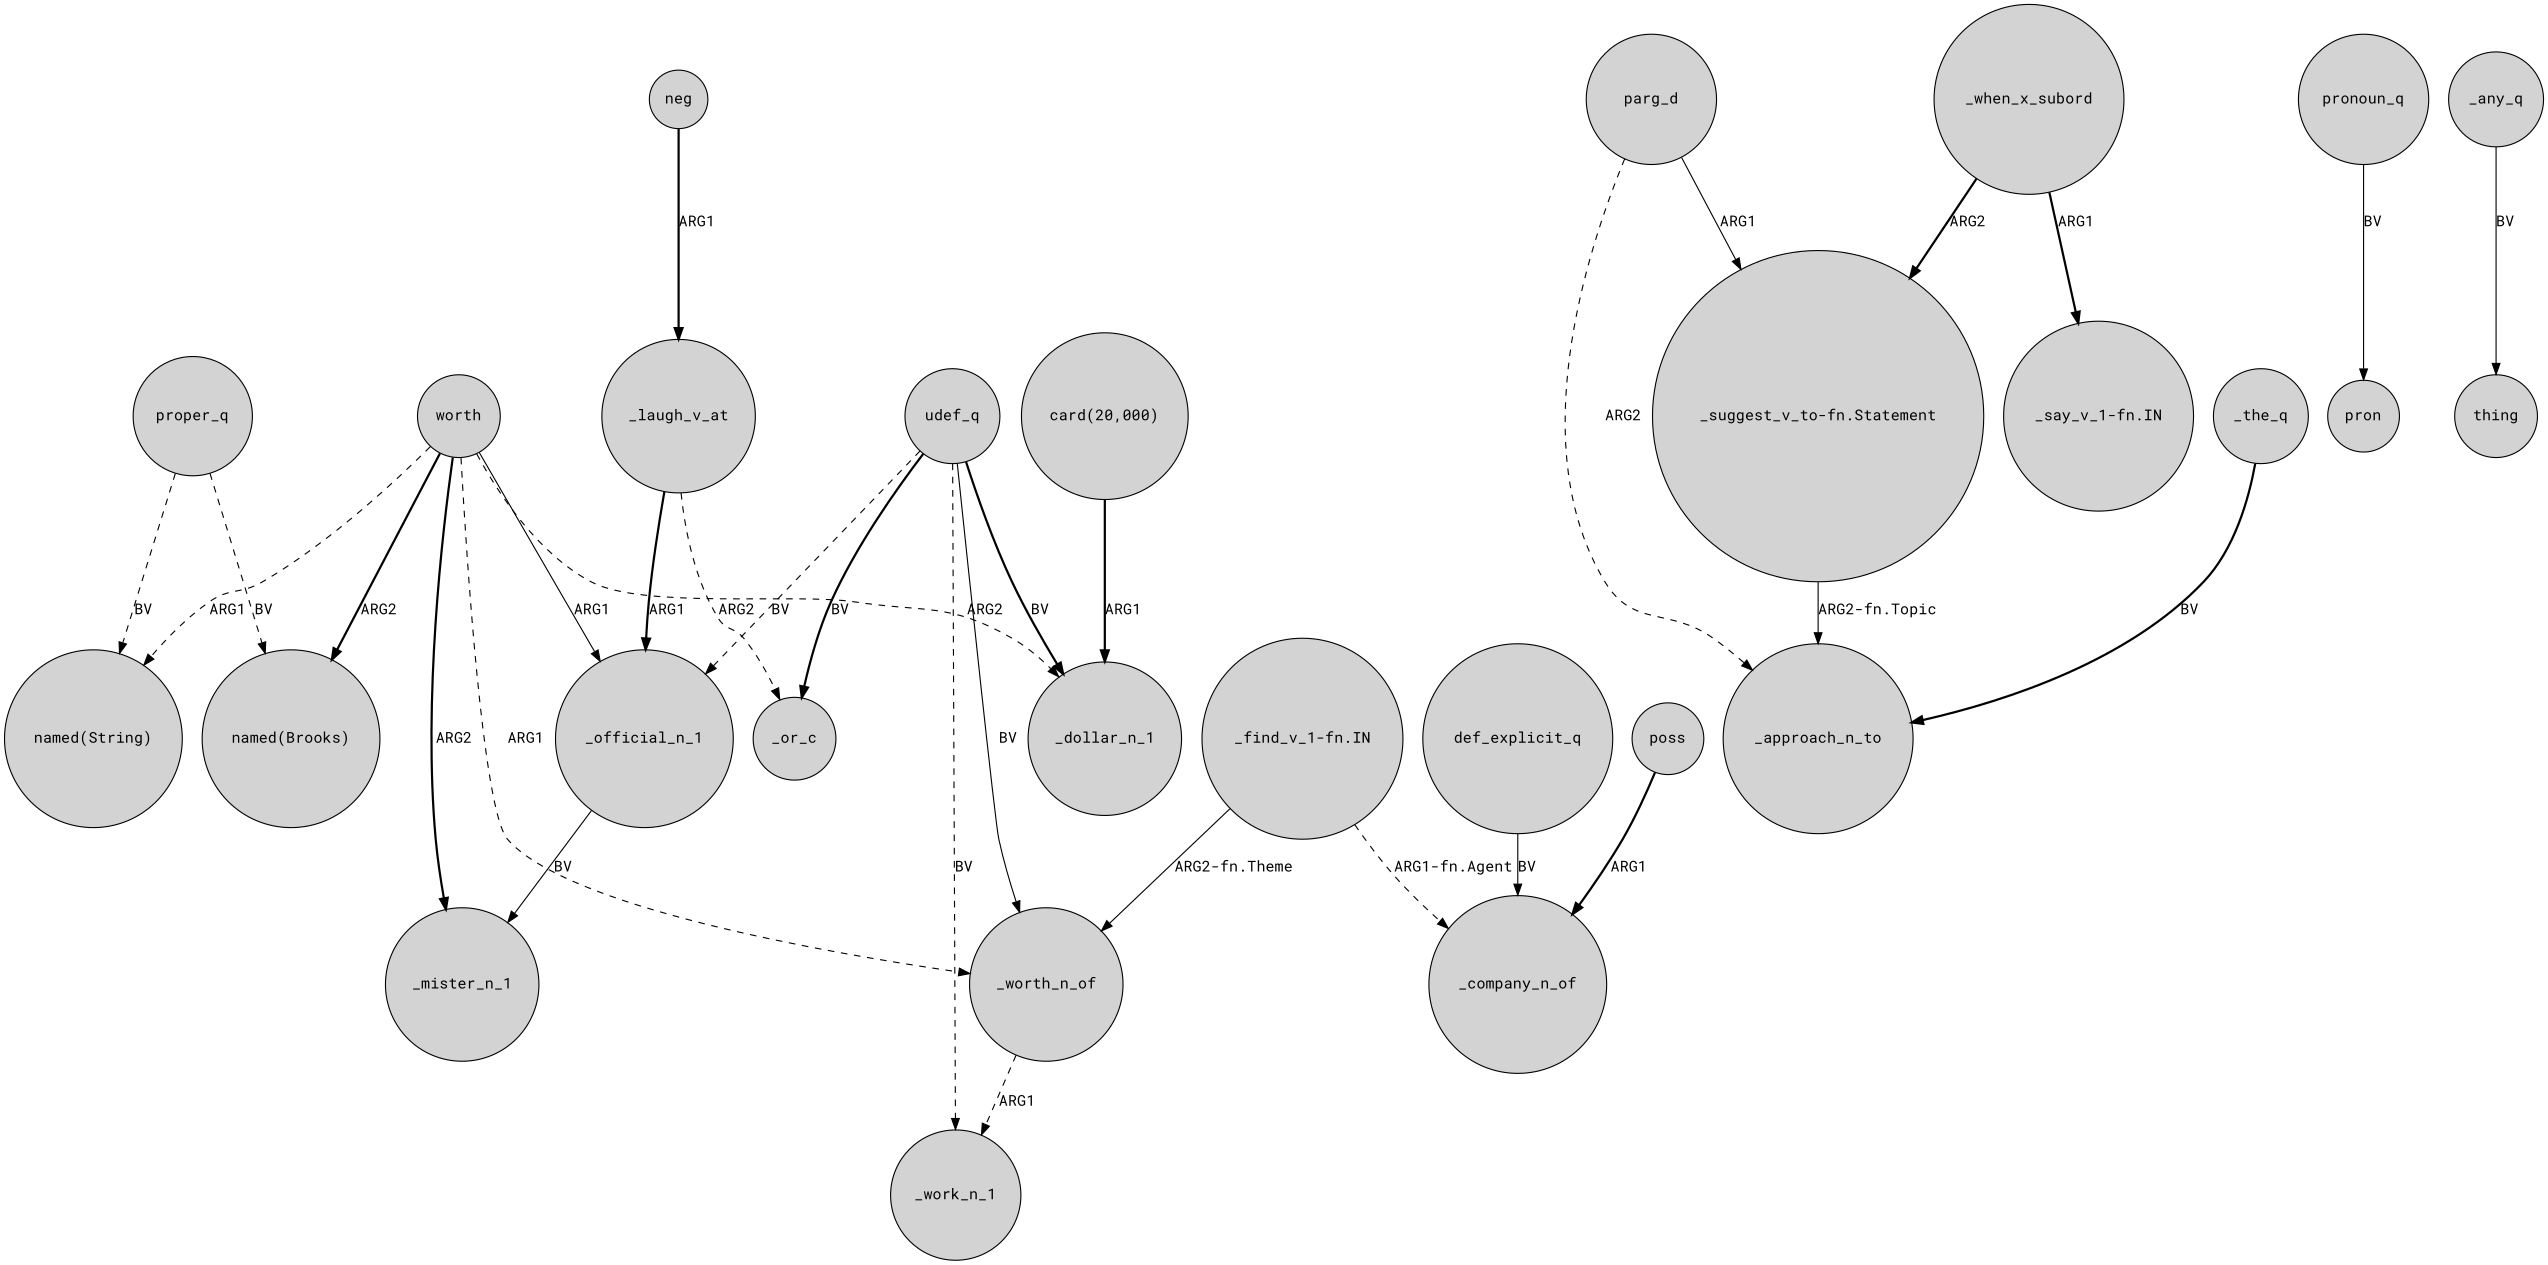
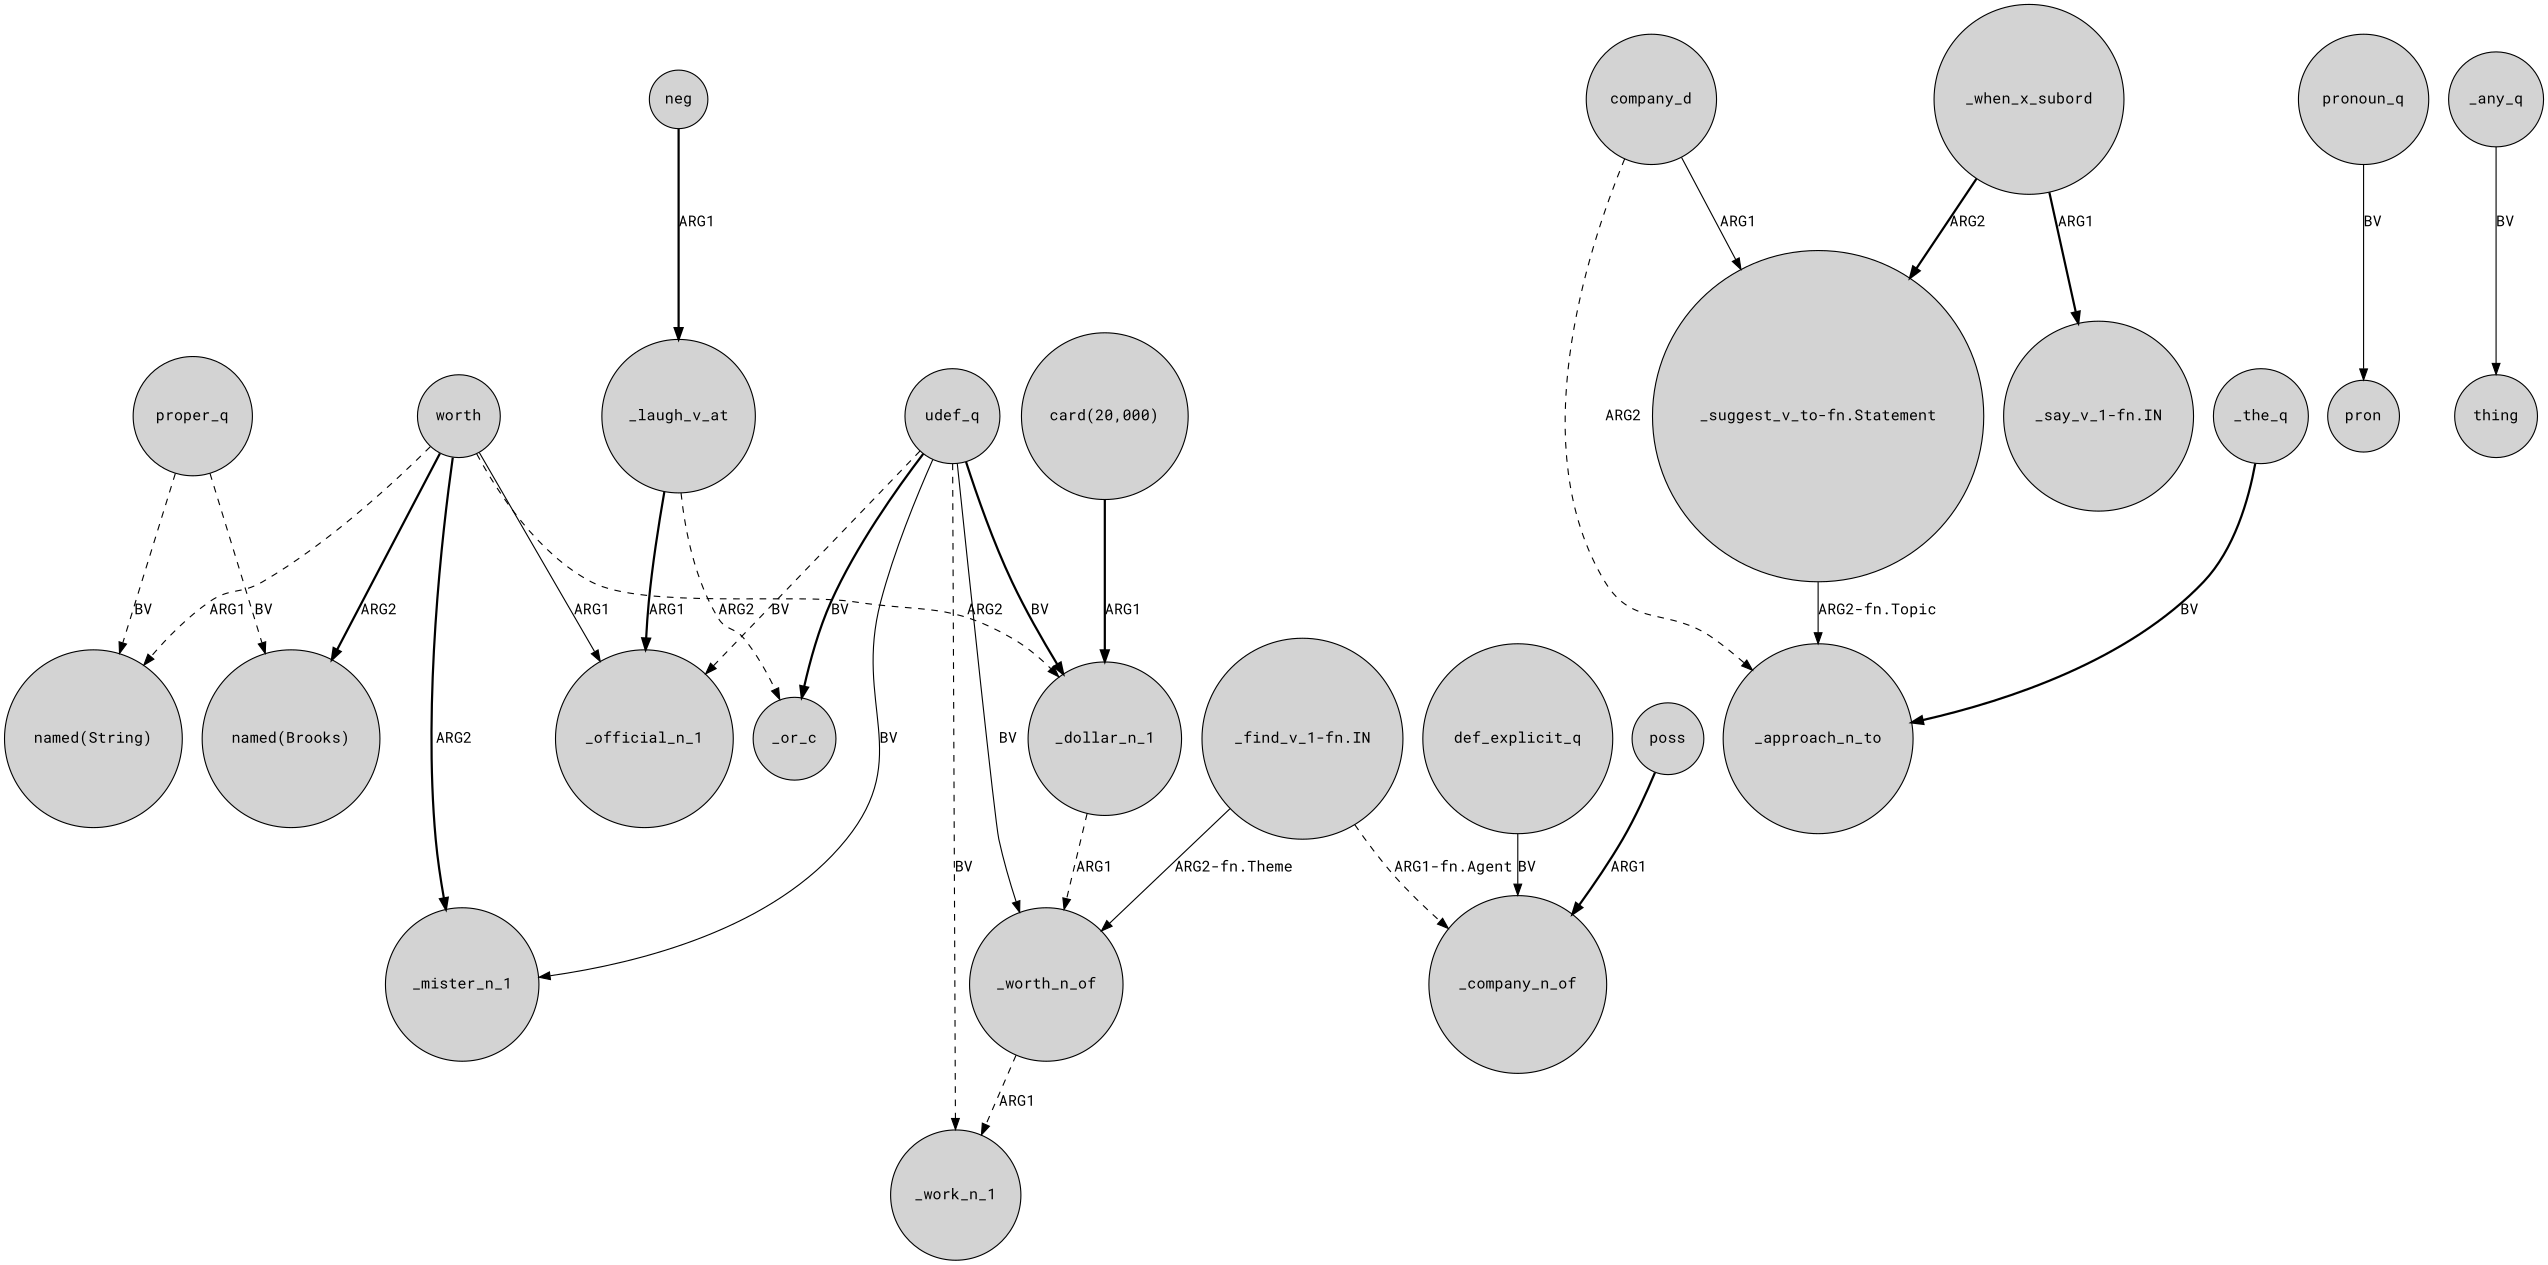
(1651, 99) -> (1651, 99)
(526, 854) -> (1077, 856)
(553, 862) -> (864, 812)
